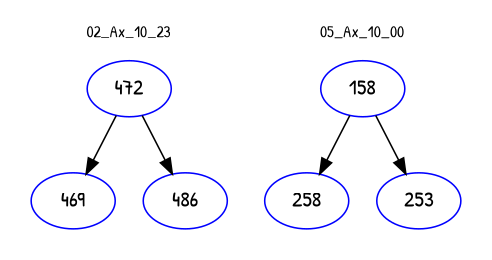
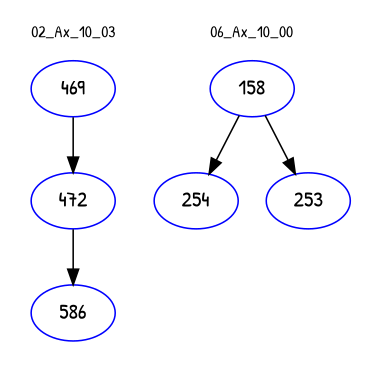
(129, 33) -> (74, 33)
(363, 33) -> (252, 33)
(105, 138) -> (73, 137)
(185, 201) -> (73, 313)
(307, 201) -> (196, 201)
